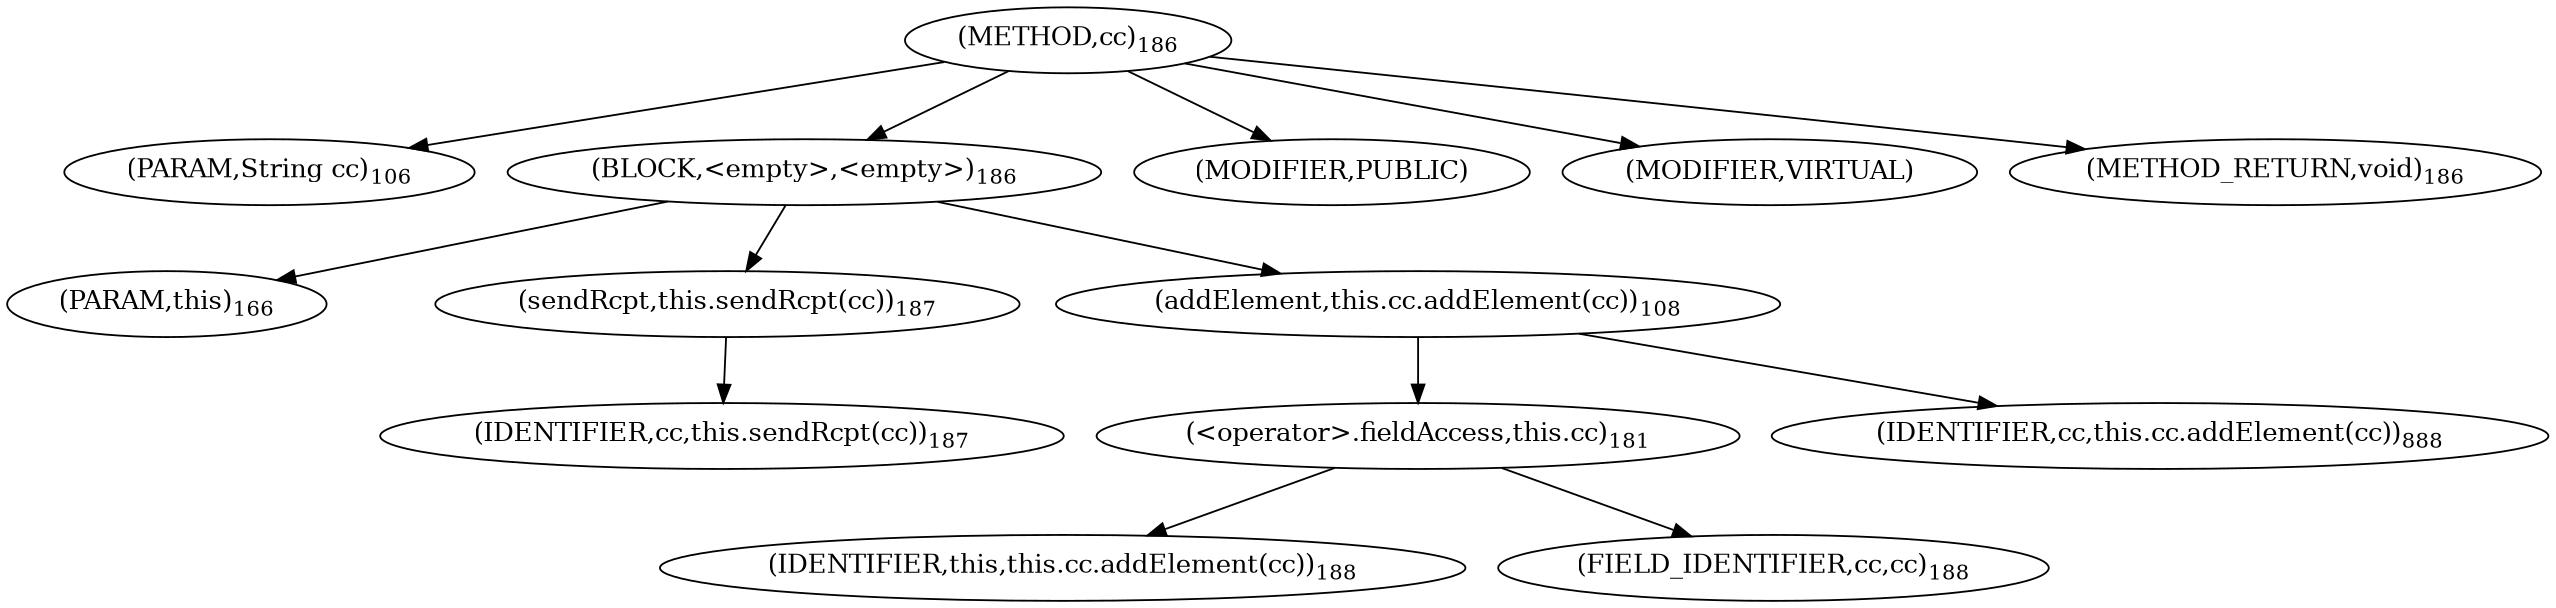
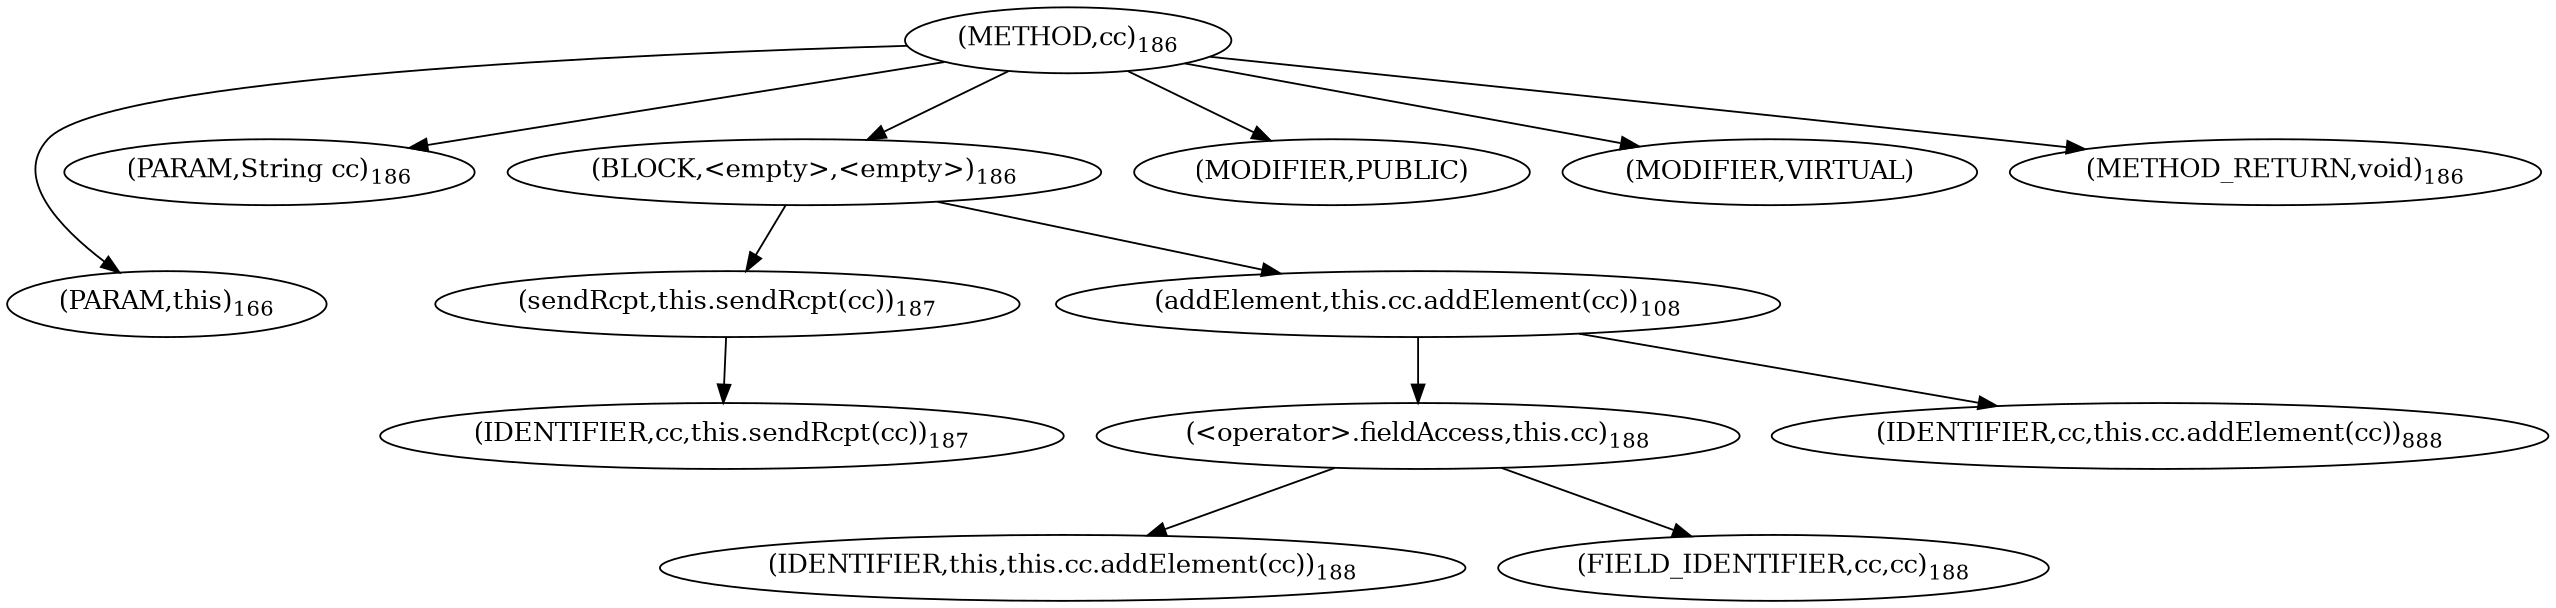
(391, 169) -> (391, 169)
(481, 239) -> (398, 72)
(1630, 433) -> (1630, 433)
